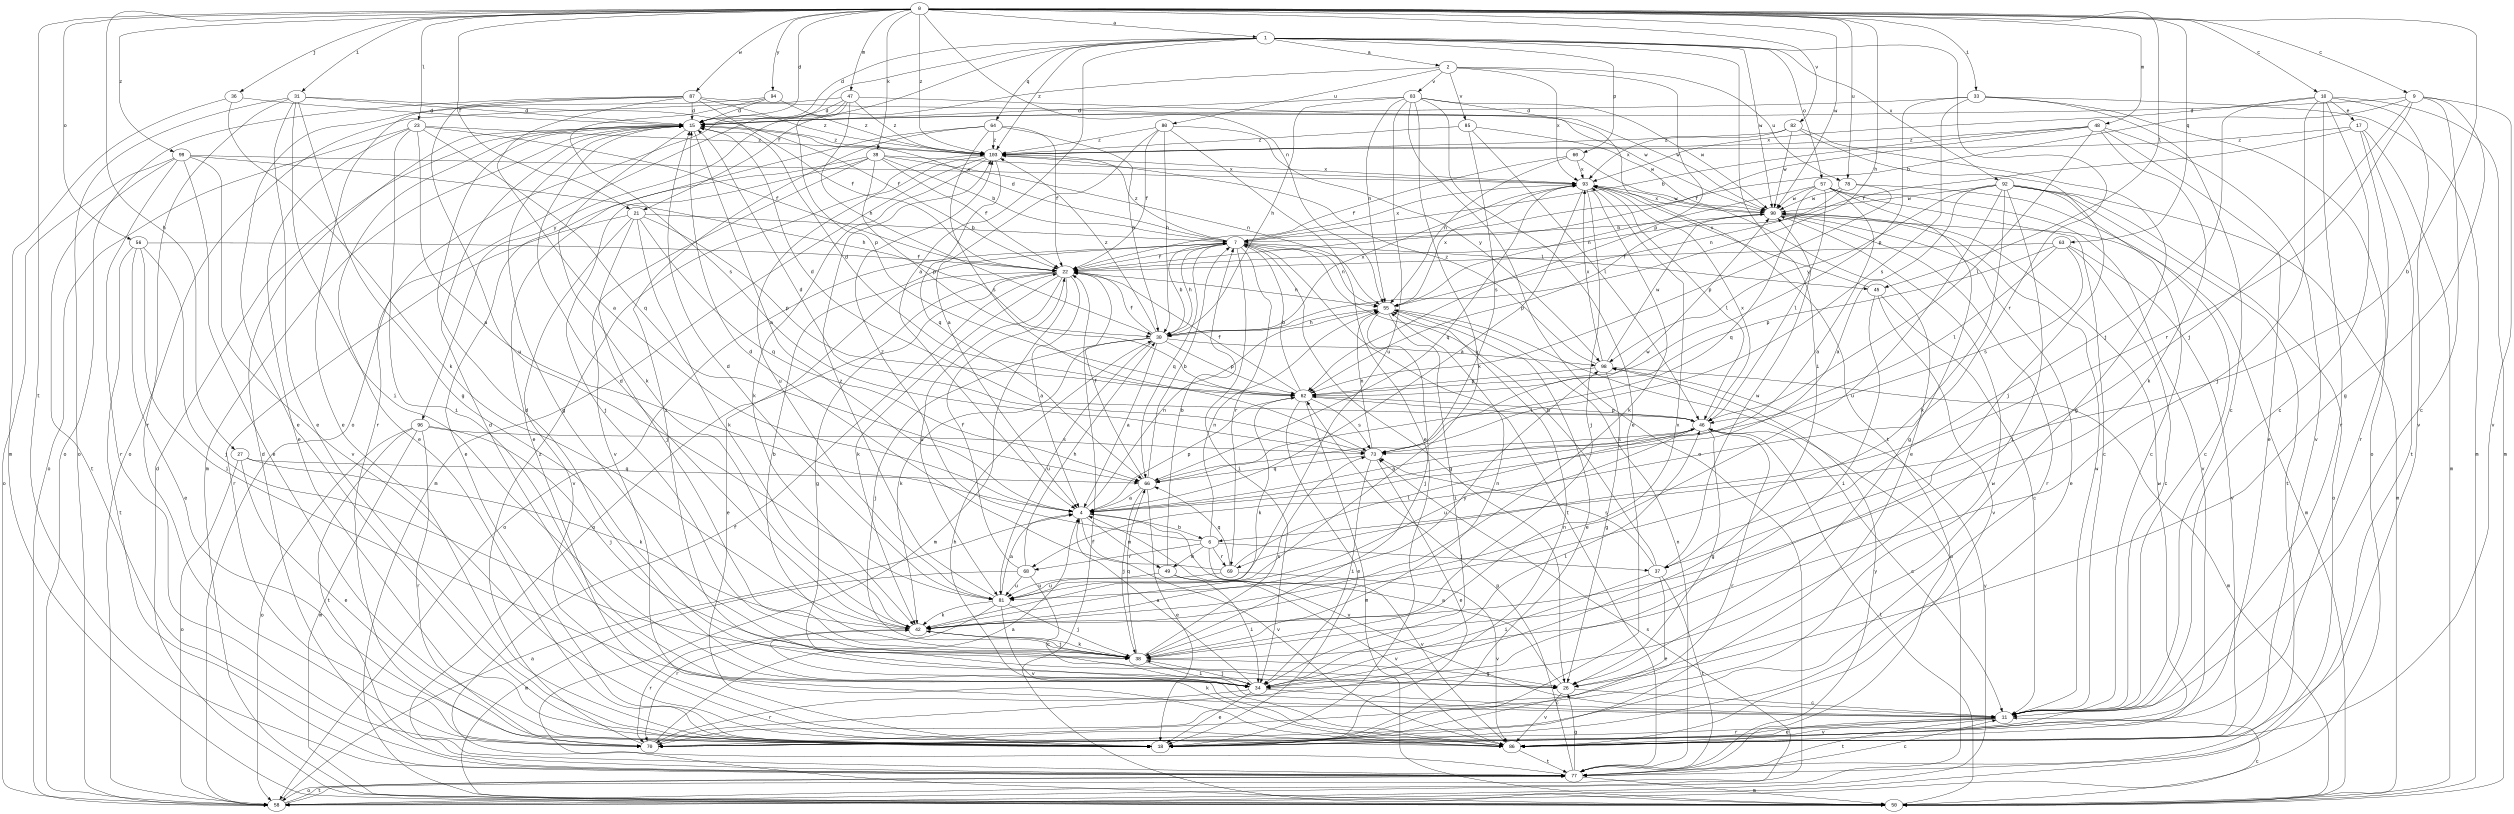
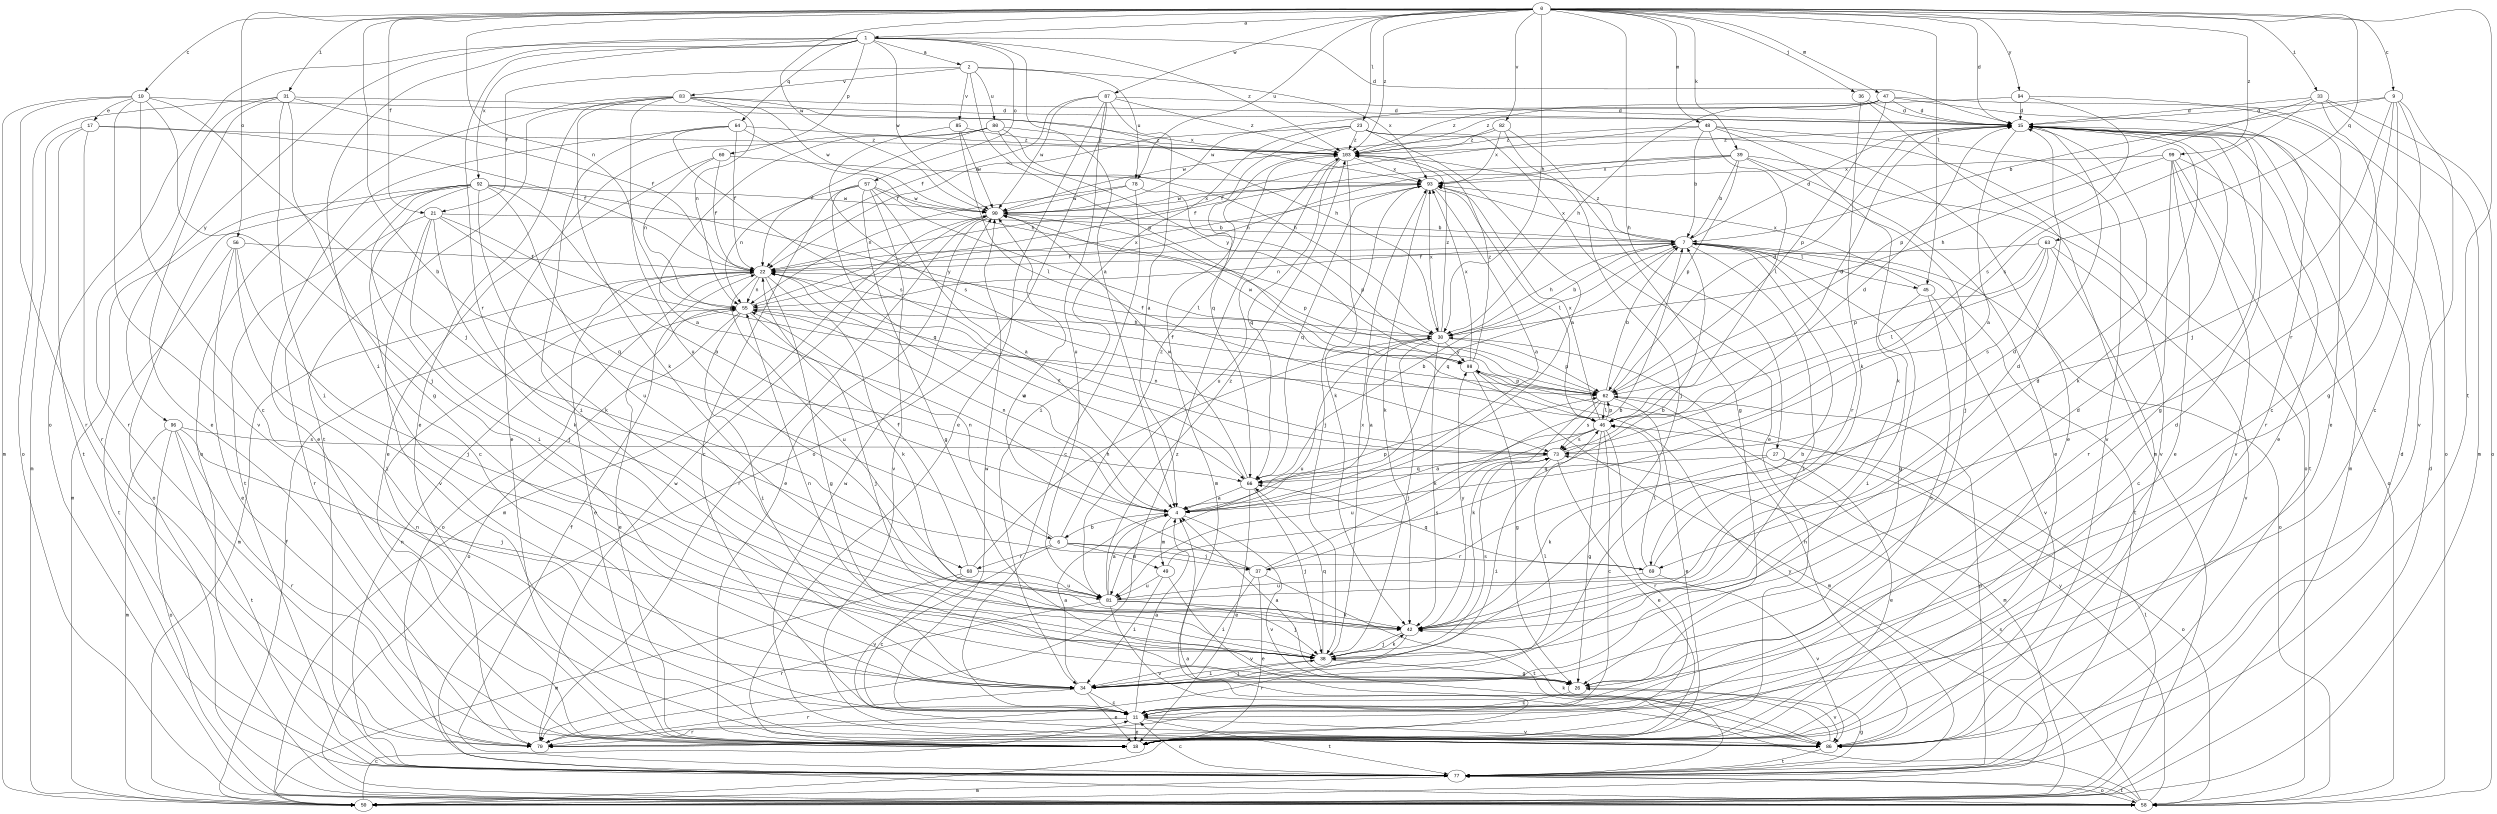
(1349, 615) -> (1157, 615)
(962, 643) -> none
